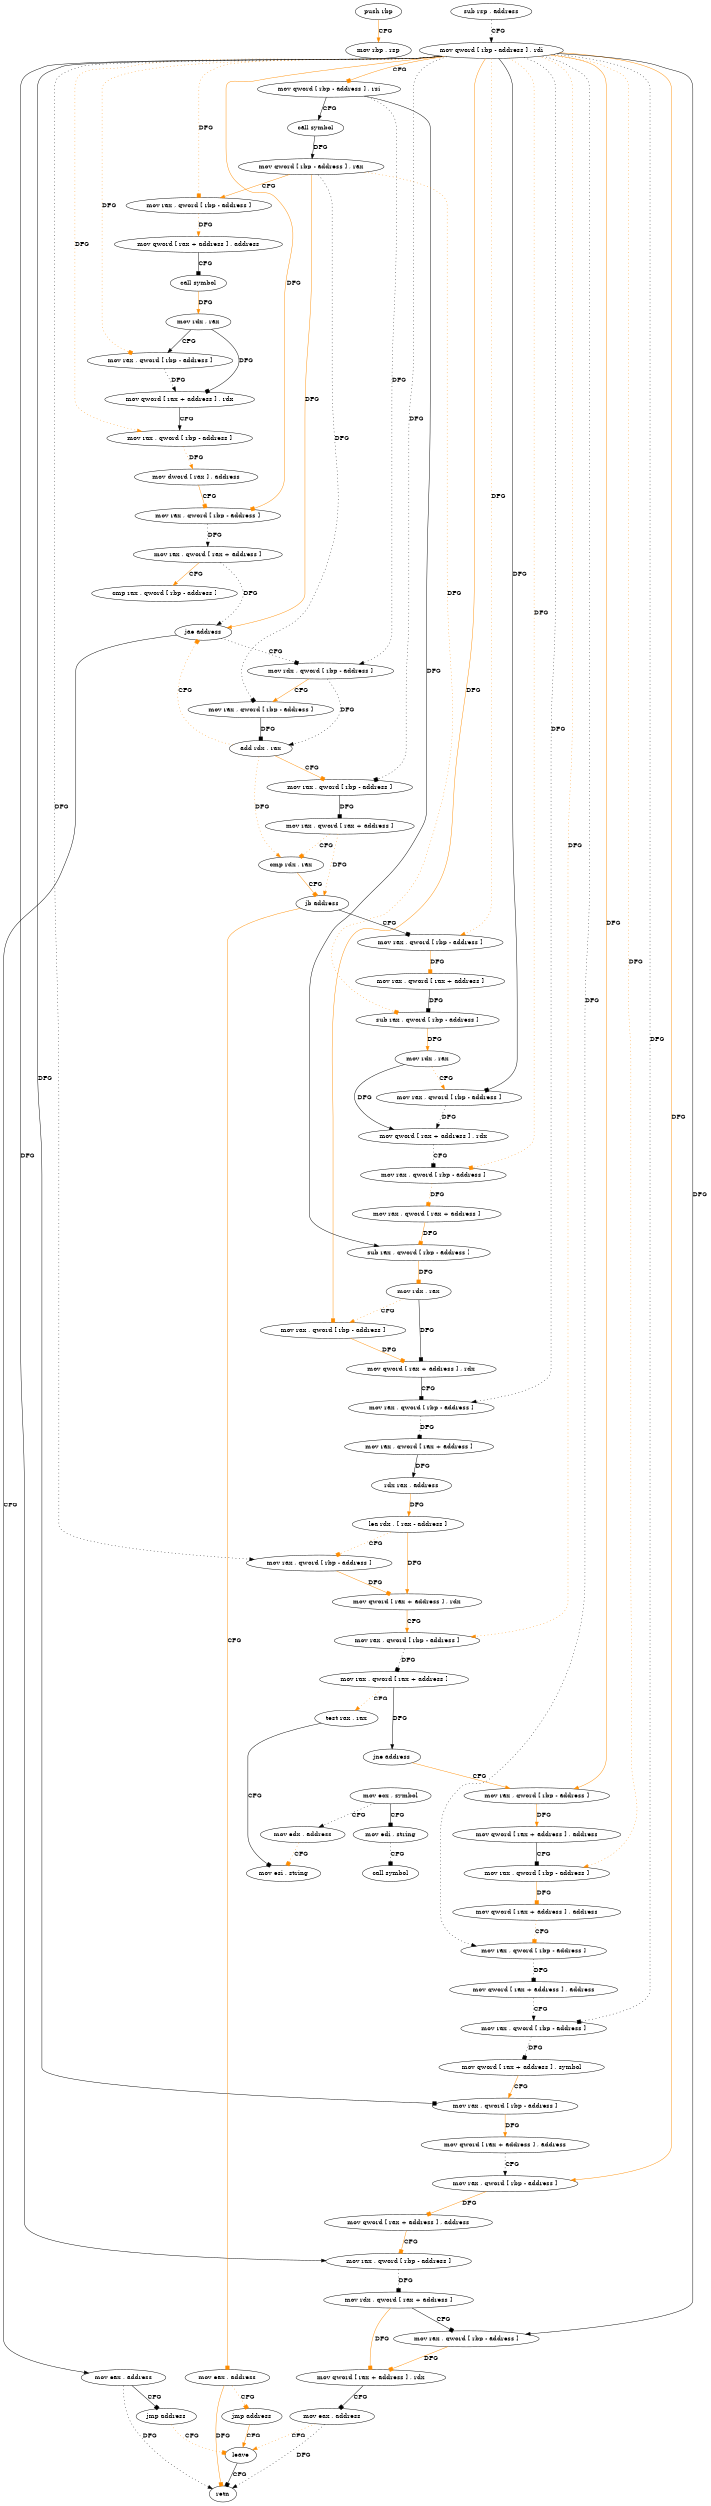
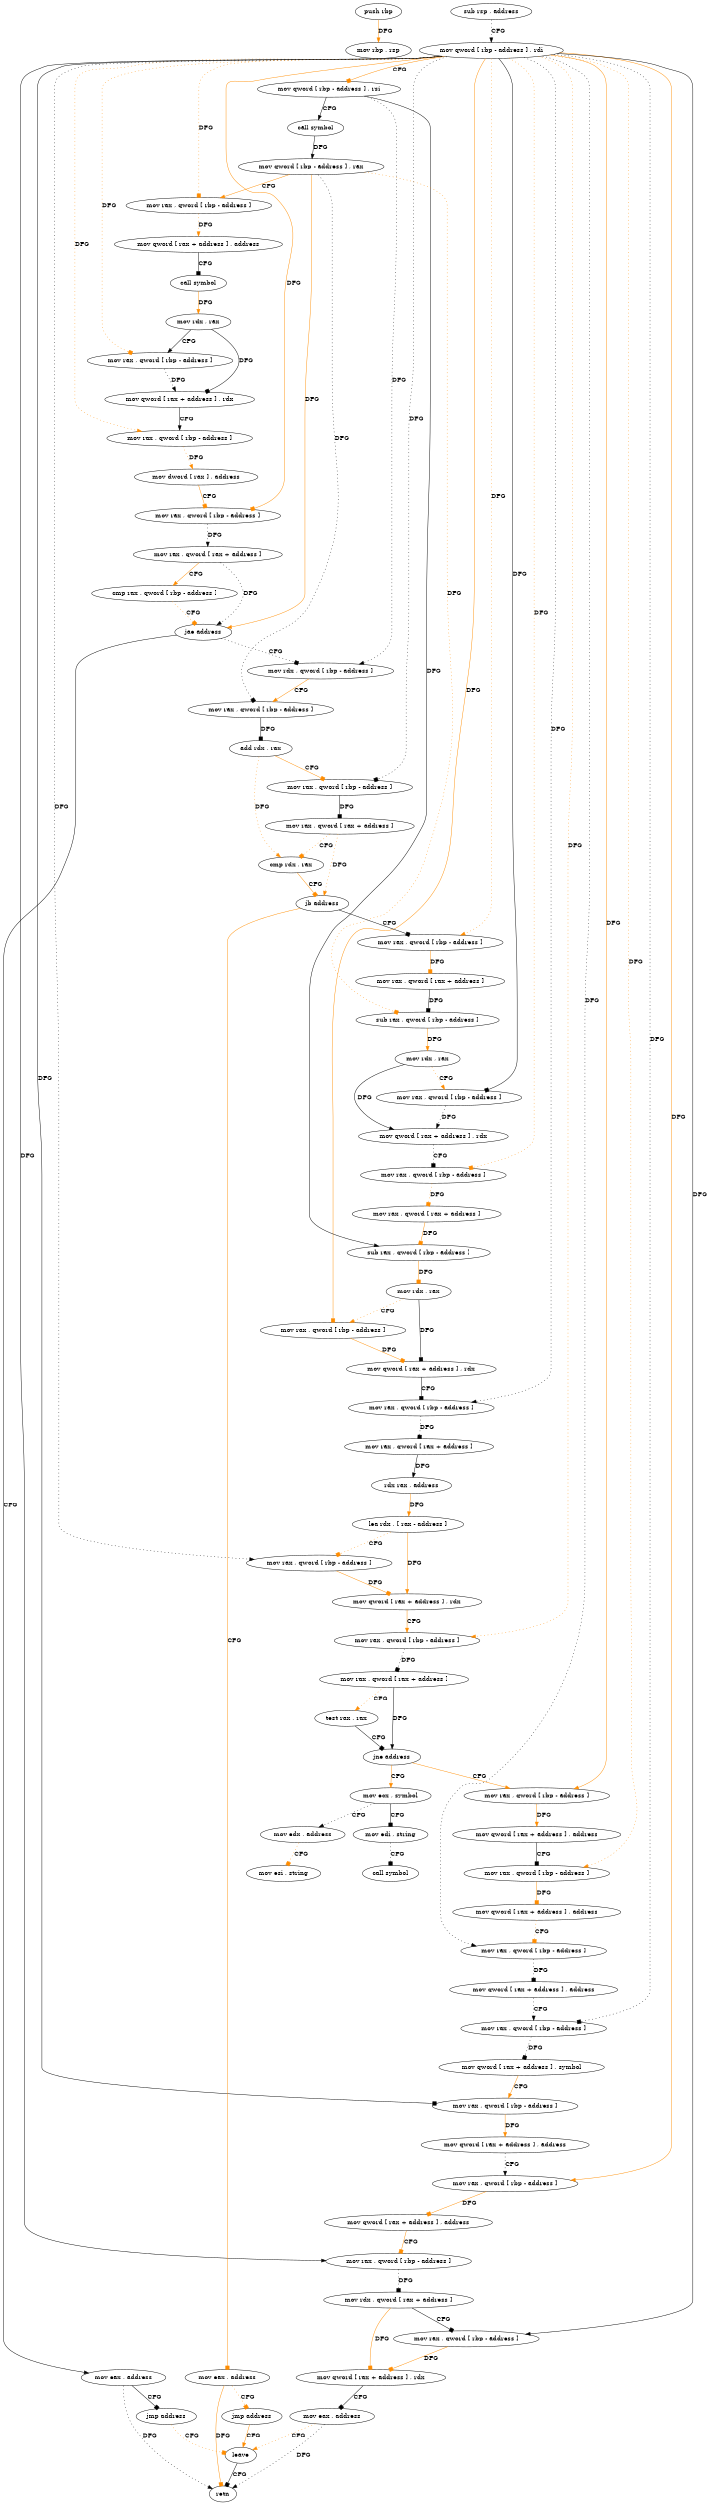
(386, 31) -> (386, 31)
(180, 708) -> (182, 611)
(334, 722) -> none
(248, 1771) -> (367, 1736)
none -> (391, 1774)
